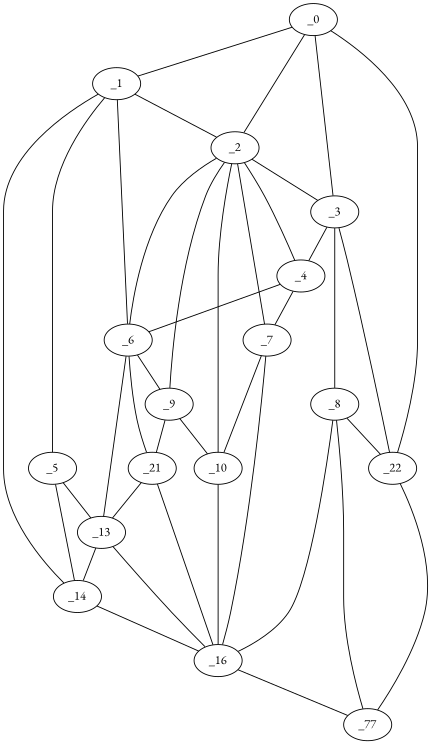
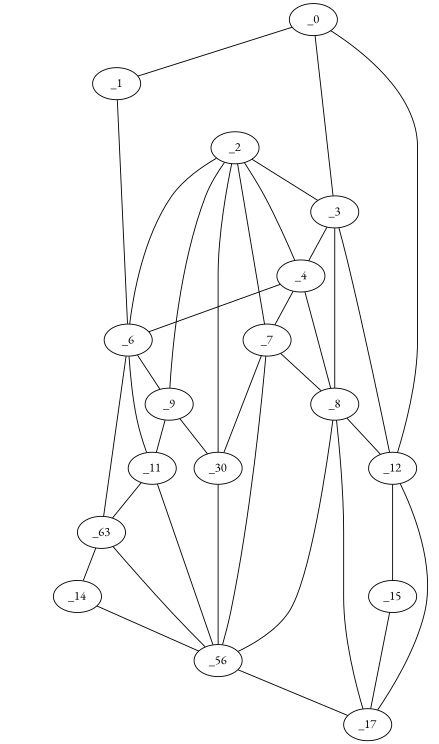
(274, 84) -> none
(176, 116) -> none
(4, 328) -> none
none -> (318, 340)
none -> (301, 372)
(53, 468) -> none
(152, 468) -> (152, 468)
(218, 468) -> (218, 468)
(393, 468) -> (393, 468)
(101, 532) -> (101, 532)
none -> (393, 596)
(218, 661) -> (218, 661)
(368, 725) -> (368, 725)
